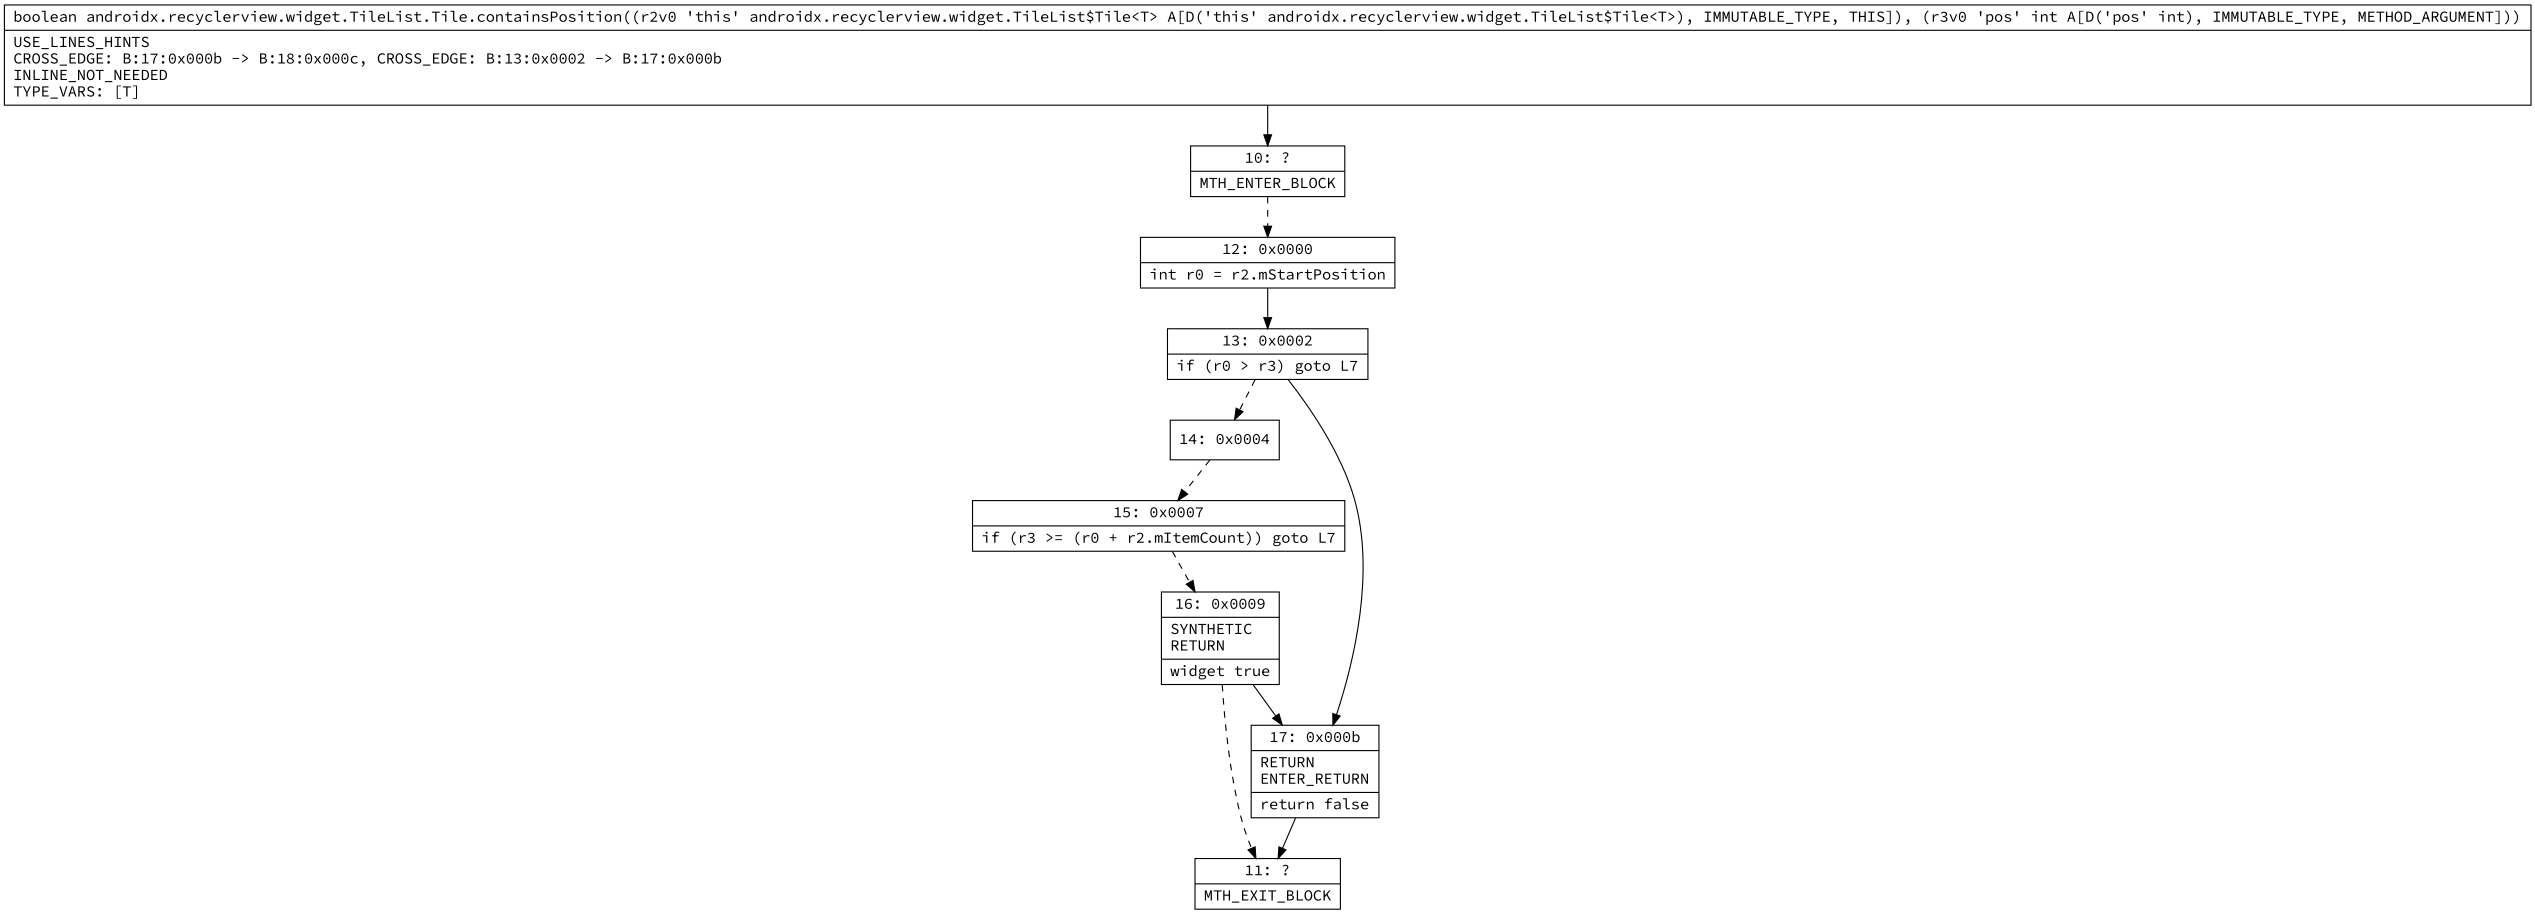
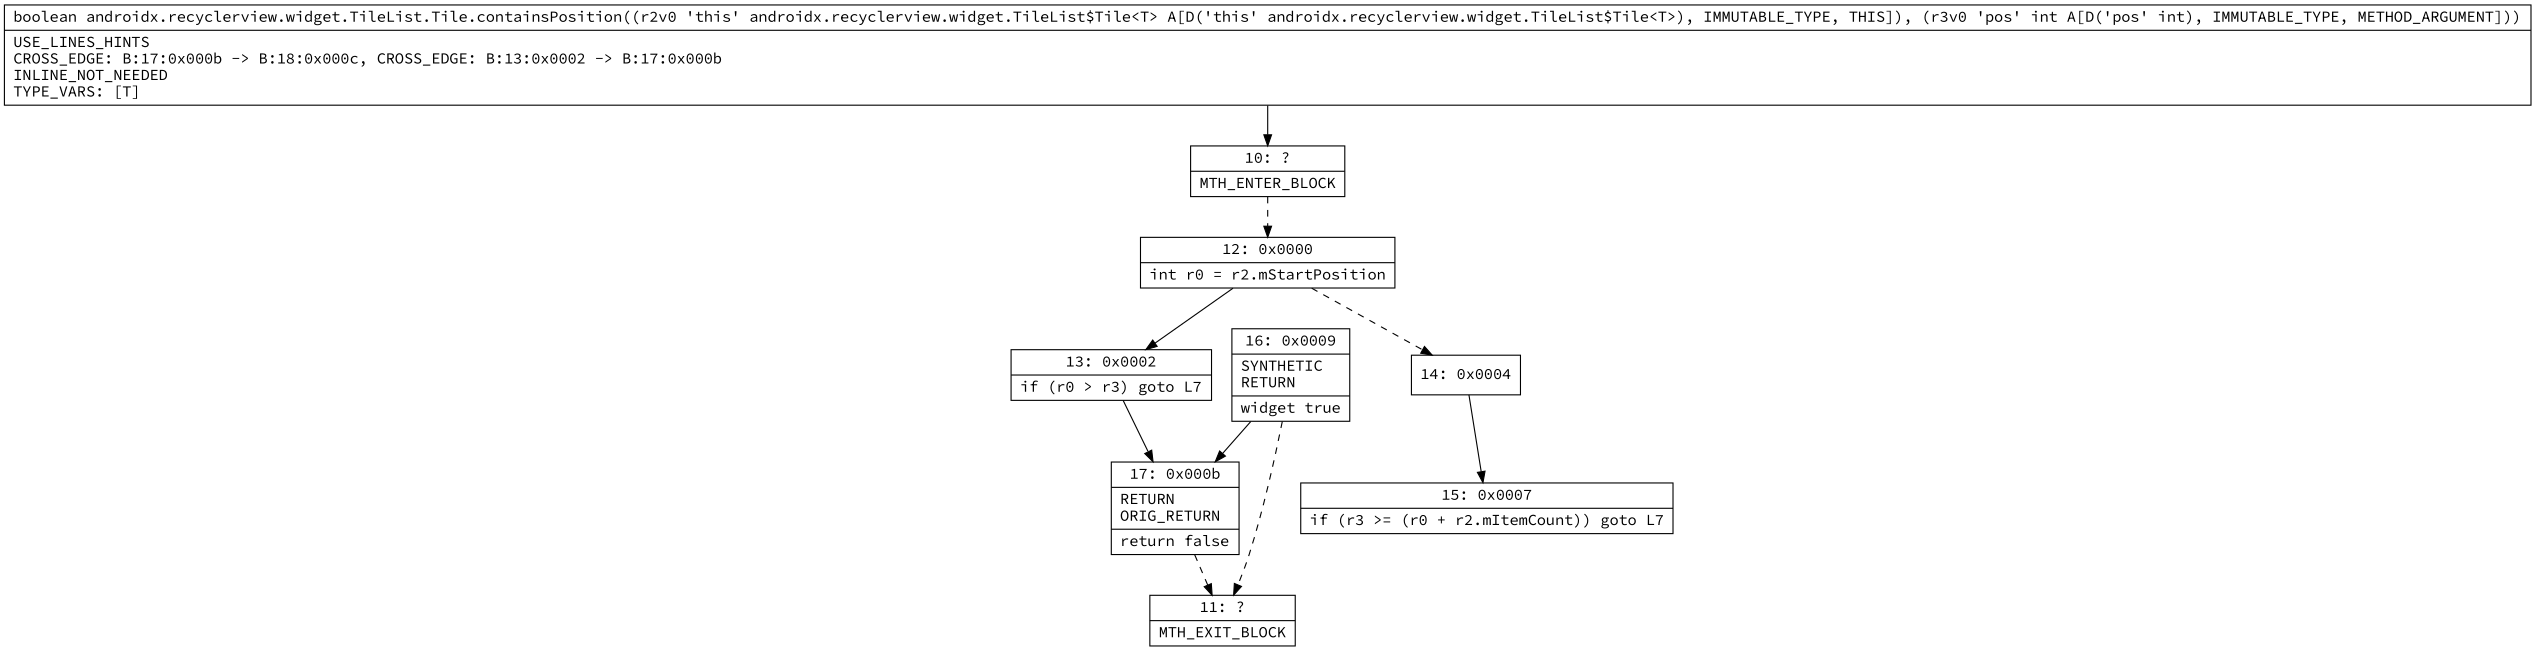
(1247, 395) -> (1367, 319)
(1197, 476) -> (1475, 433)
(1181, 567) -> none
(1315, 779) -> (1170, 516)
(1289, 833) -> (1201, 570)
